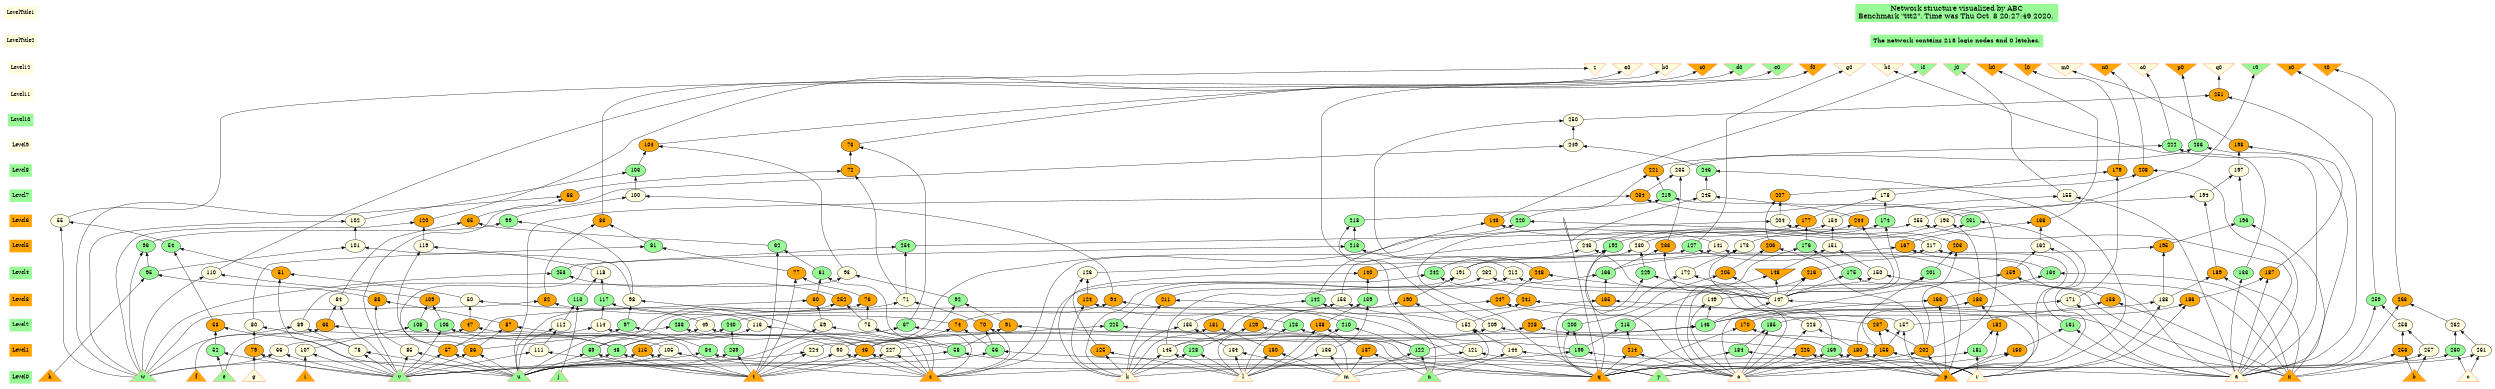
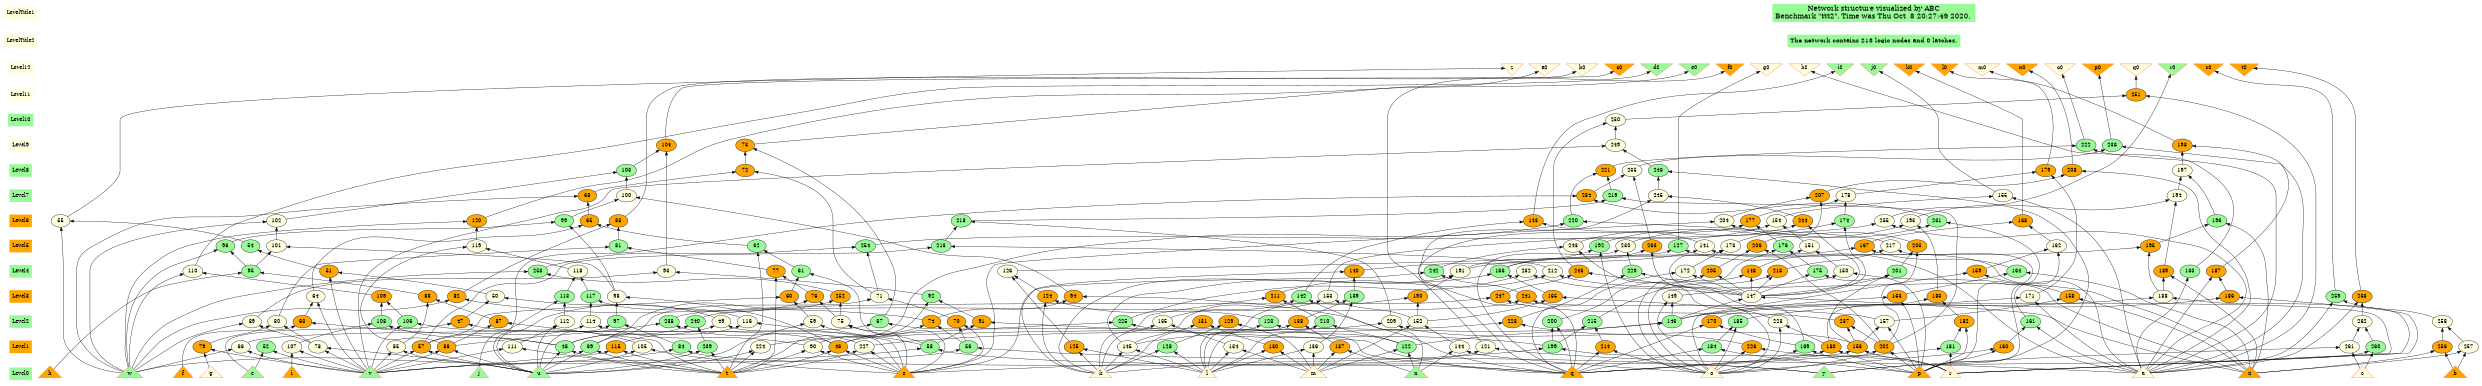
(1775, 273) -> (1751, 271)
(216, 325) -> none
